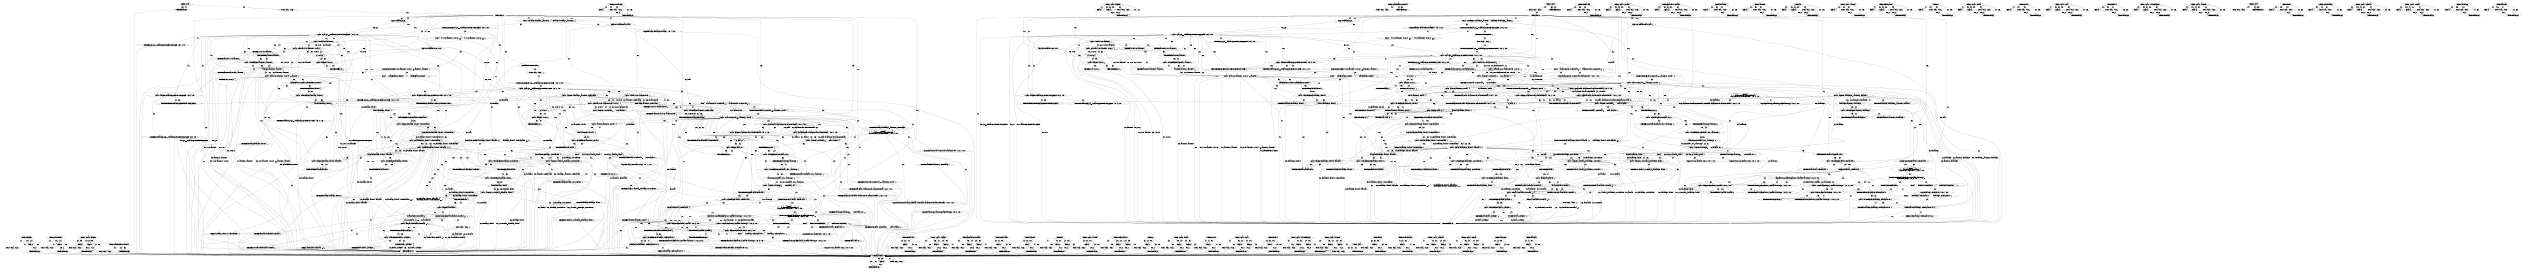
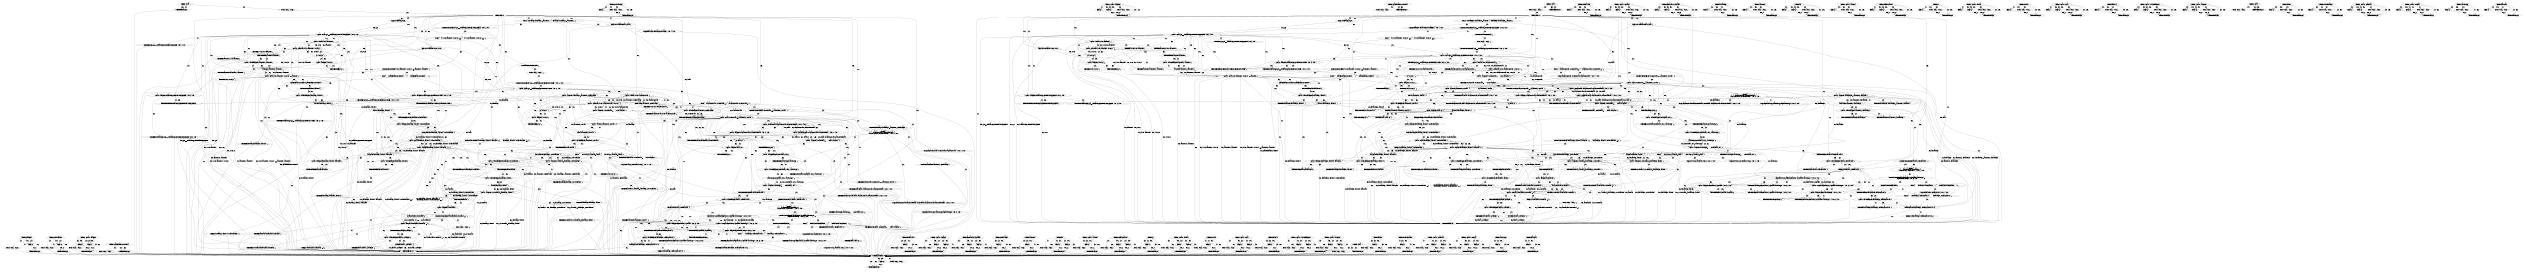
(1489, 182) -> (1485, 181)
